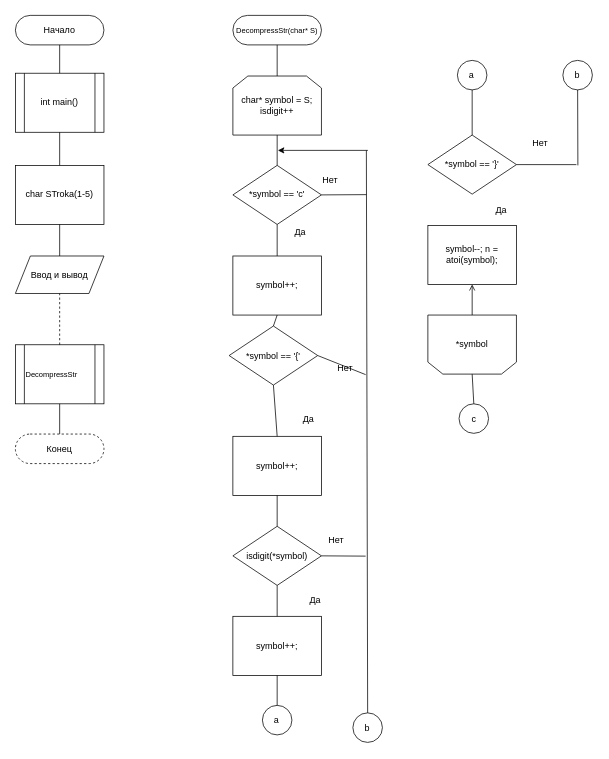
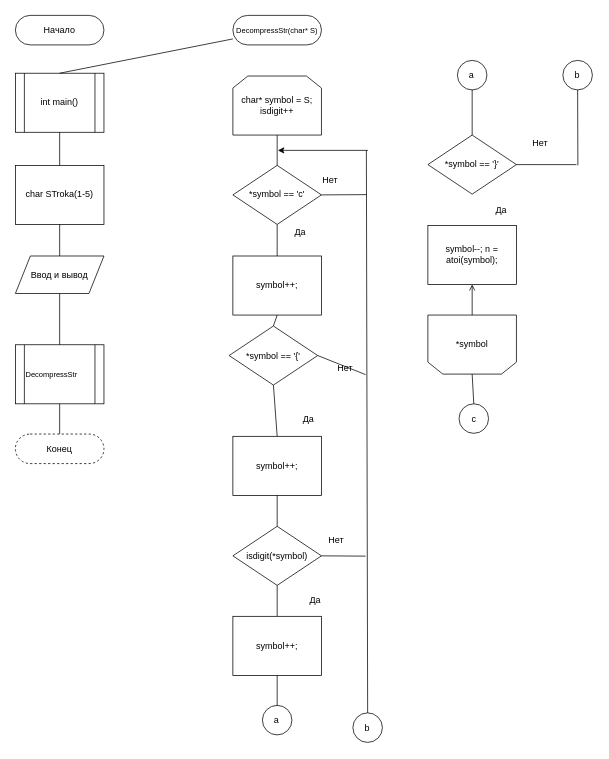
(60, 59) -> (146, 56)
(277, 61) -> none
(60, 319) -> (60, 319)
